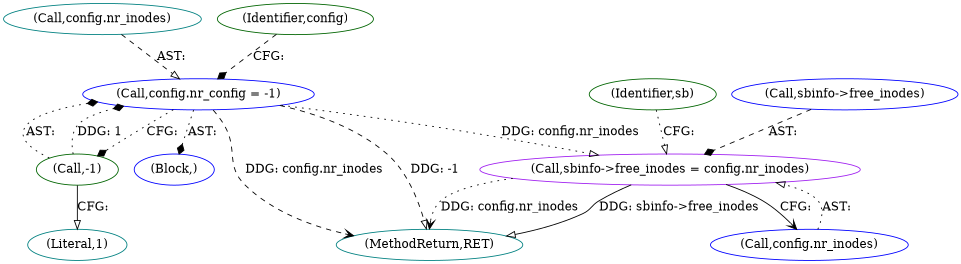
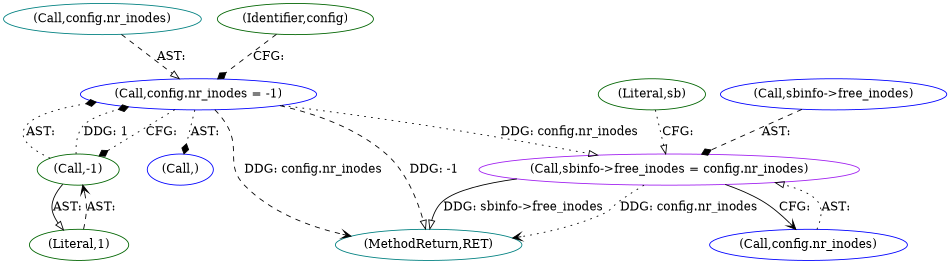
(198, 94) -> (198, 94)
(653, 94) -> (652, 94)
(174, 170) -> (180, 170)
(95, 207) -> (70, 207)
none -> (86, 211)
(77, 245) -> (79, 245)
